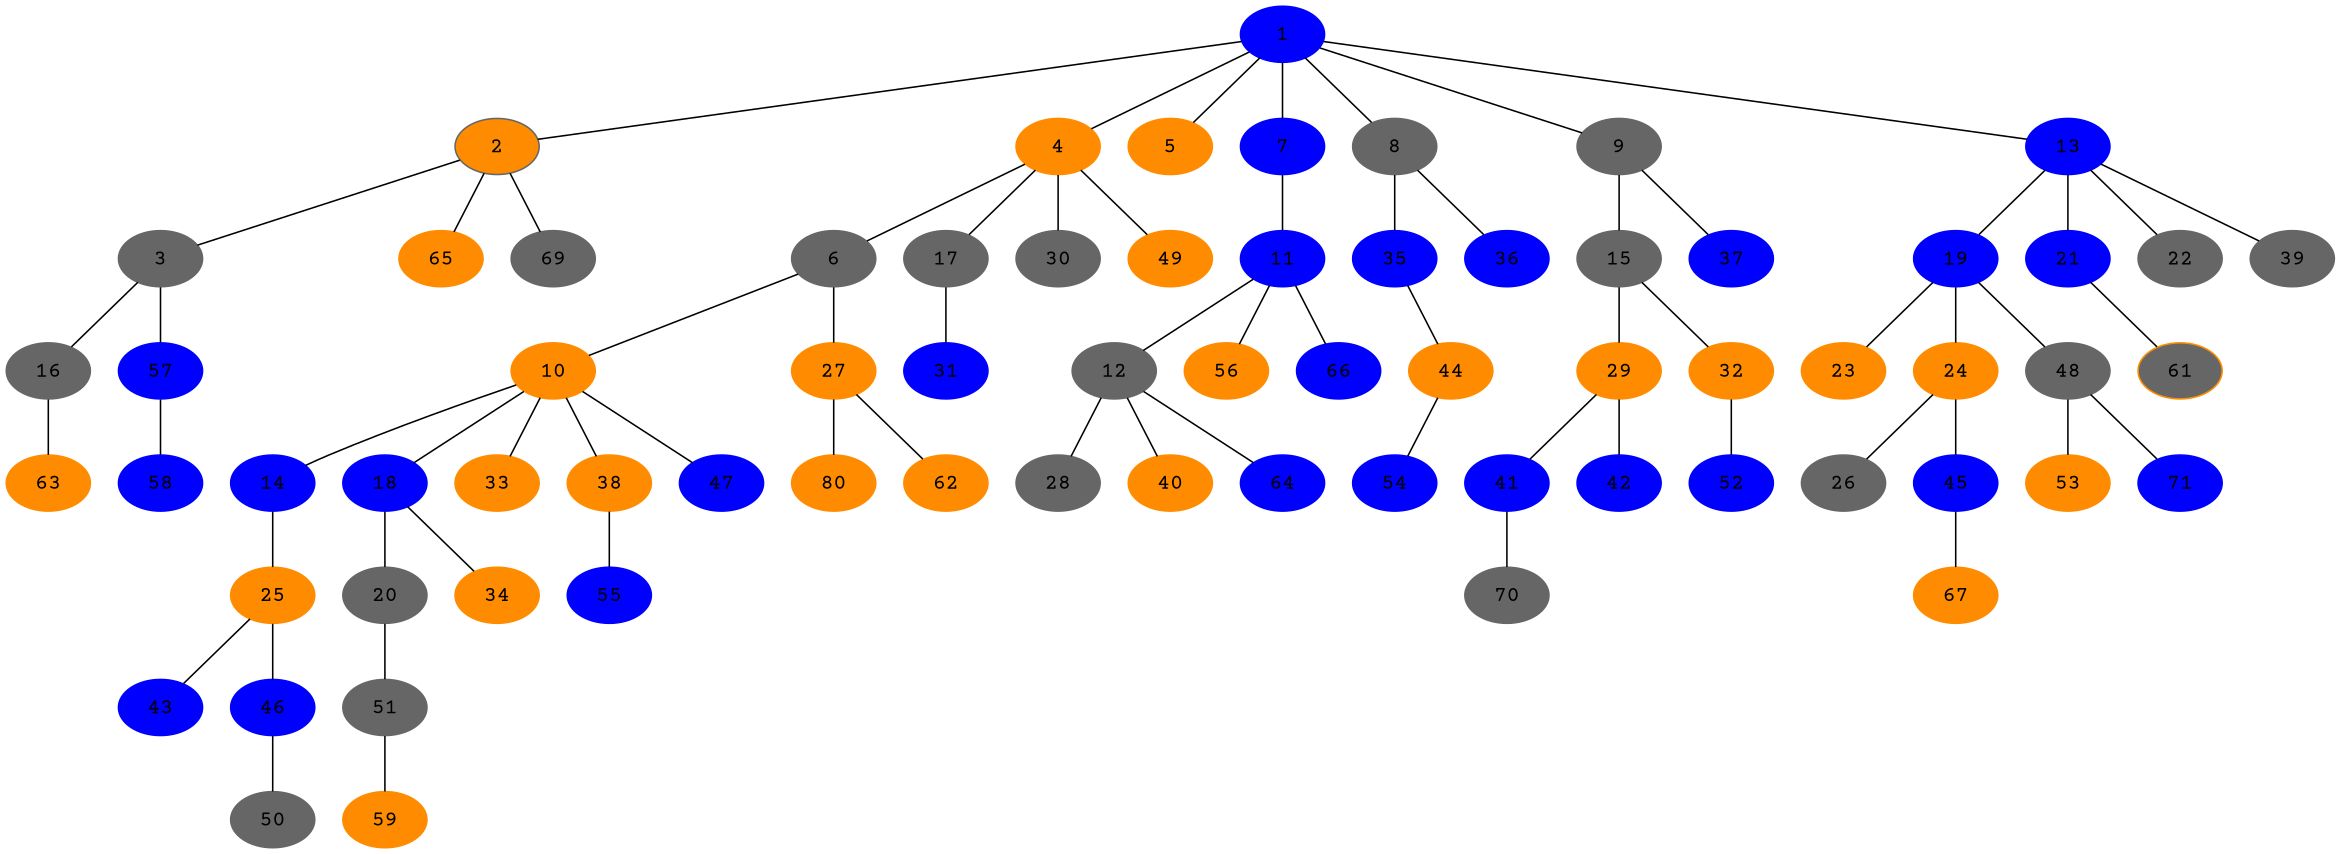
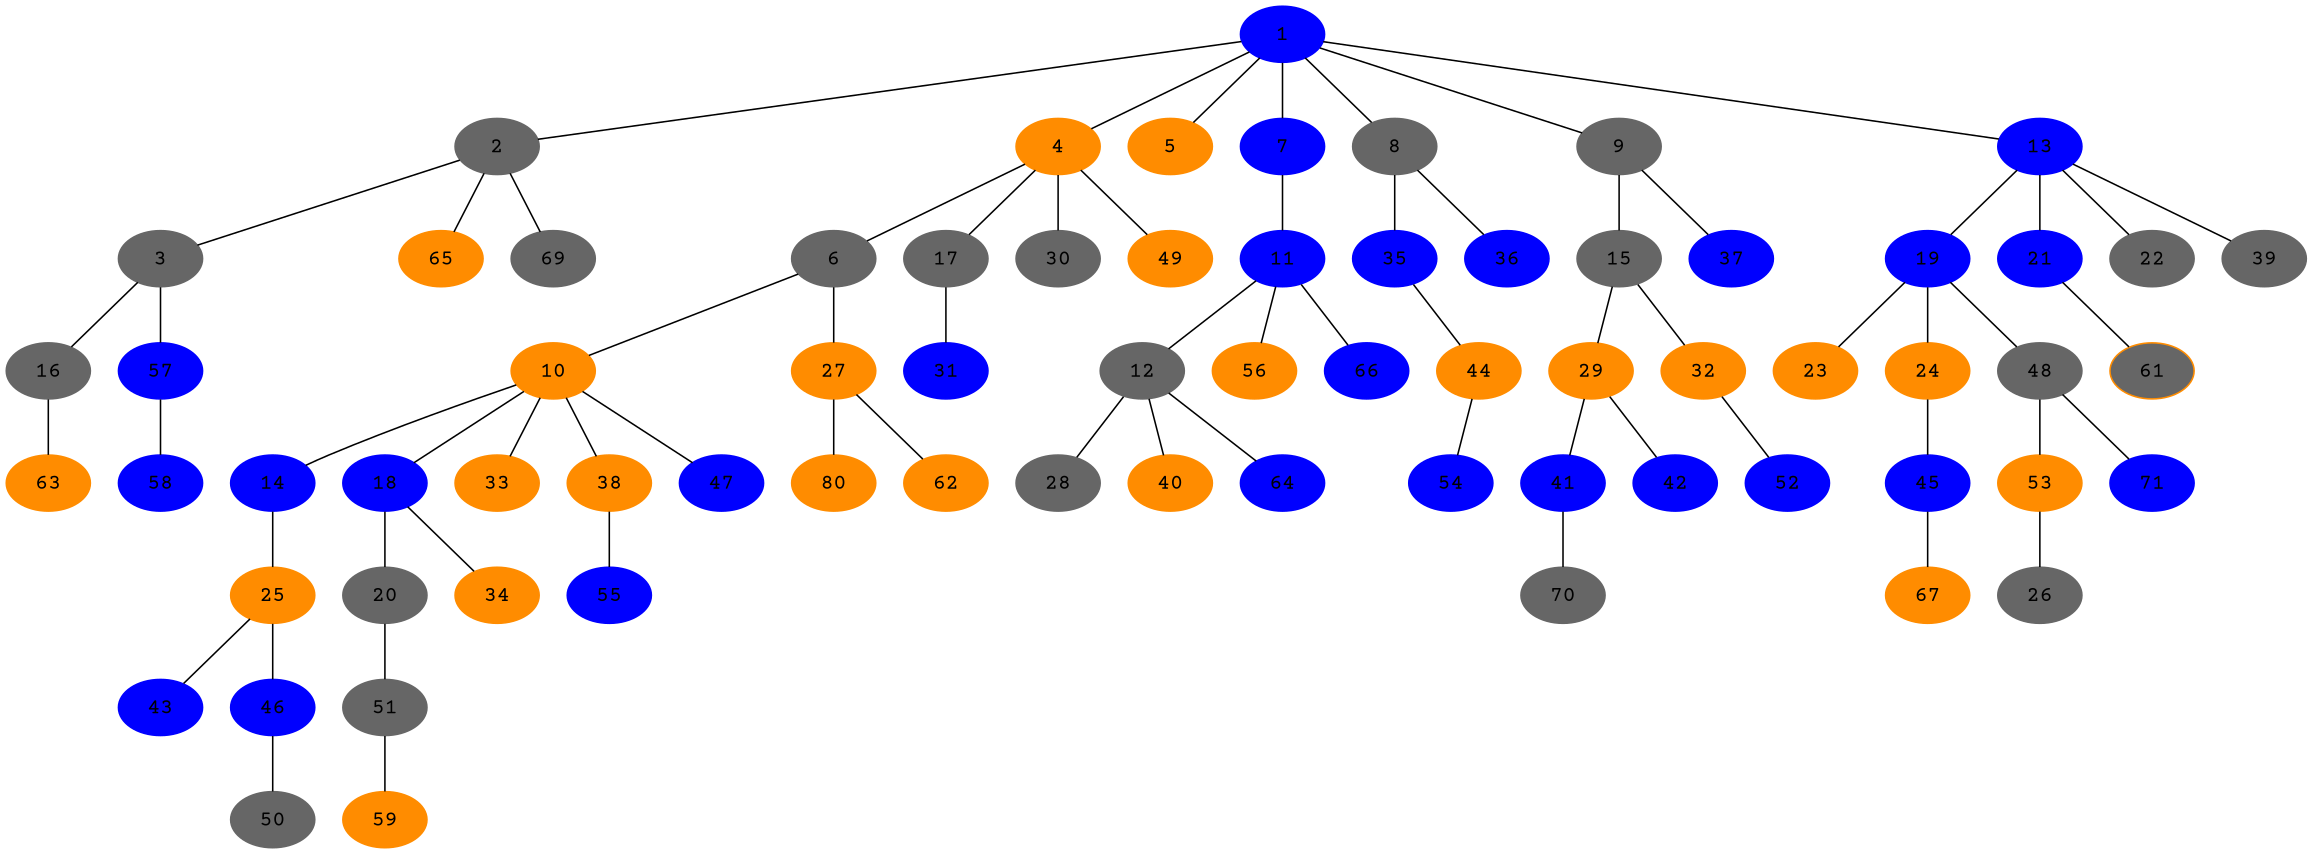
(497, 146) -> (497, 146)
(1900, 427) -> (2040, 539)
